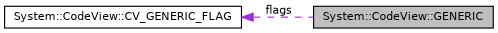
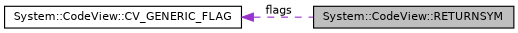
(403, 17) -> (414, 17)
